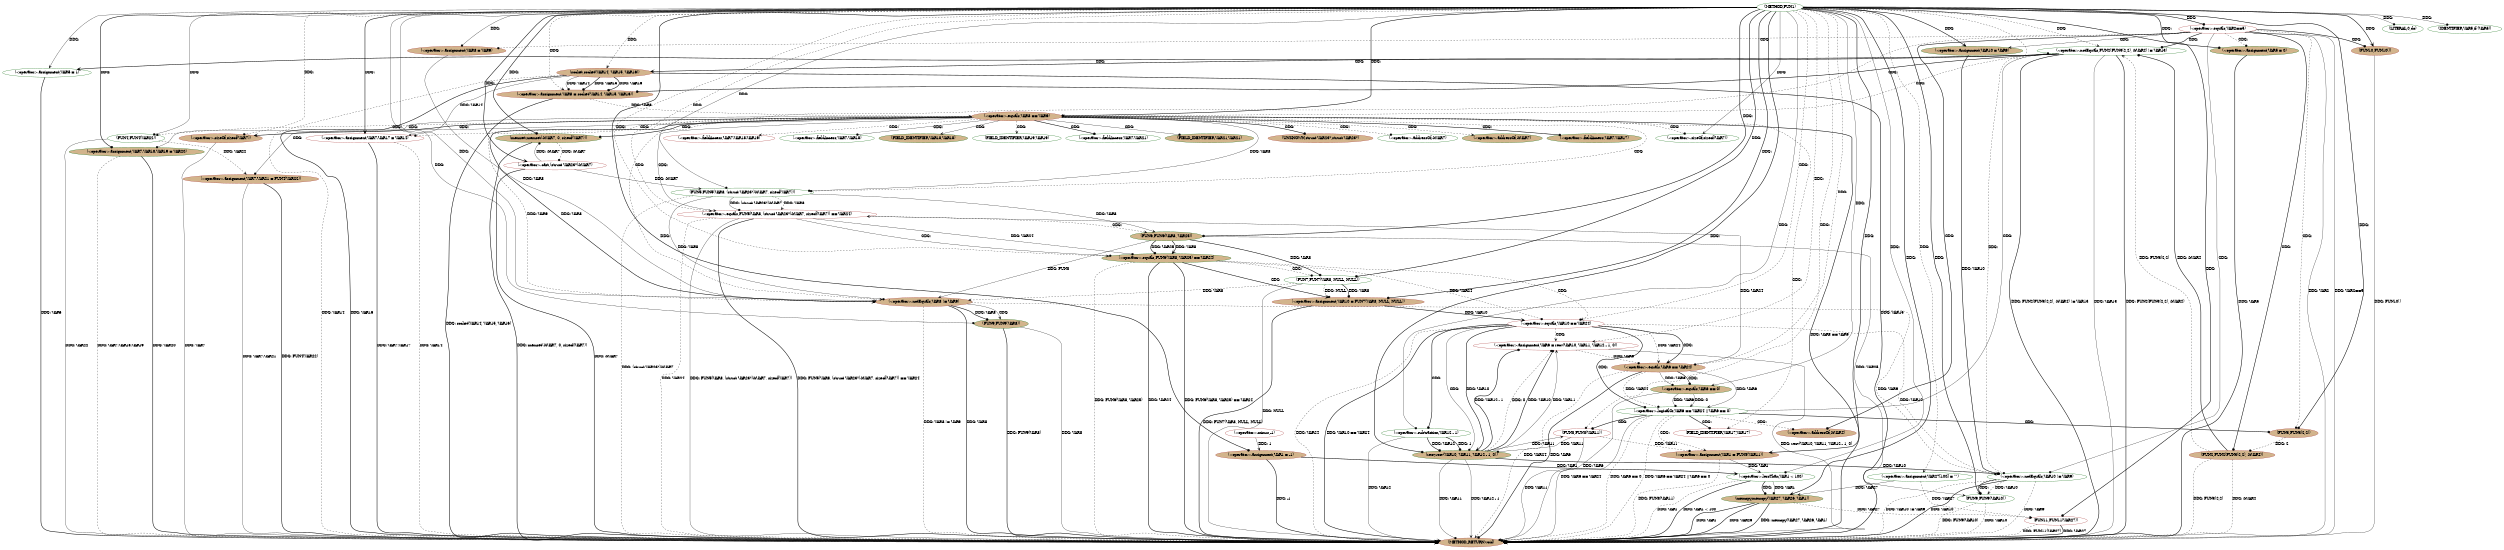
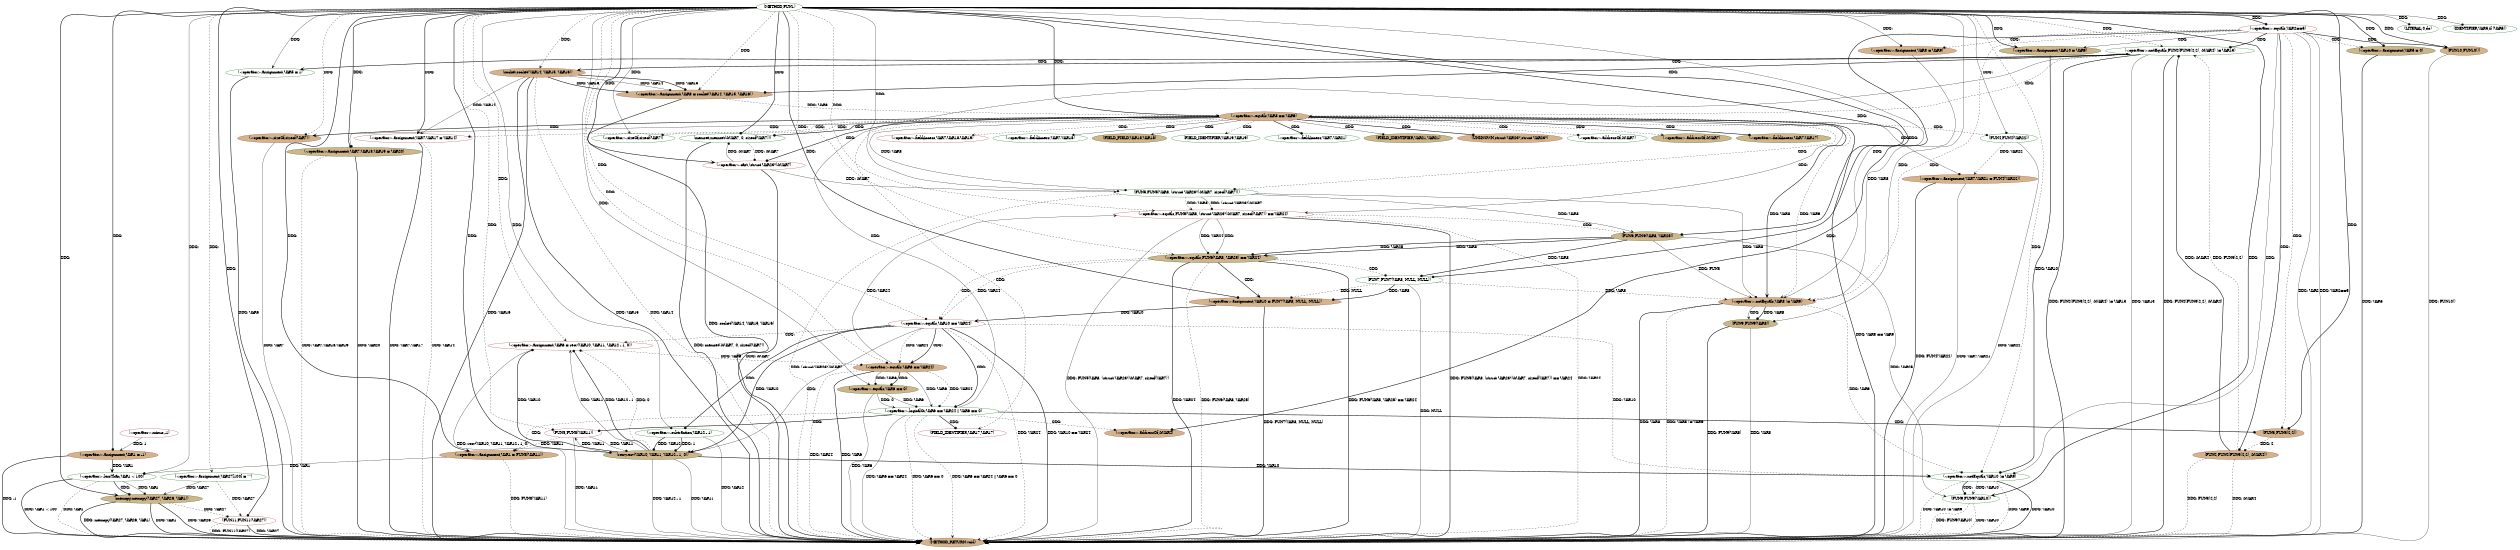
none -> (991, 120)
(548, 138) -> (732, 138)
(923, 138) -> (1129, 138)
